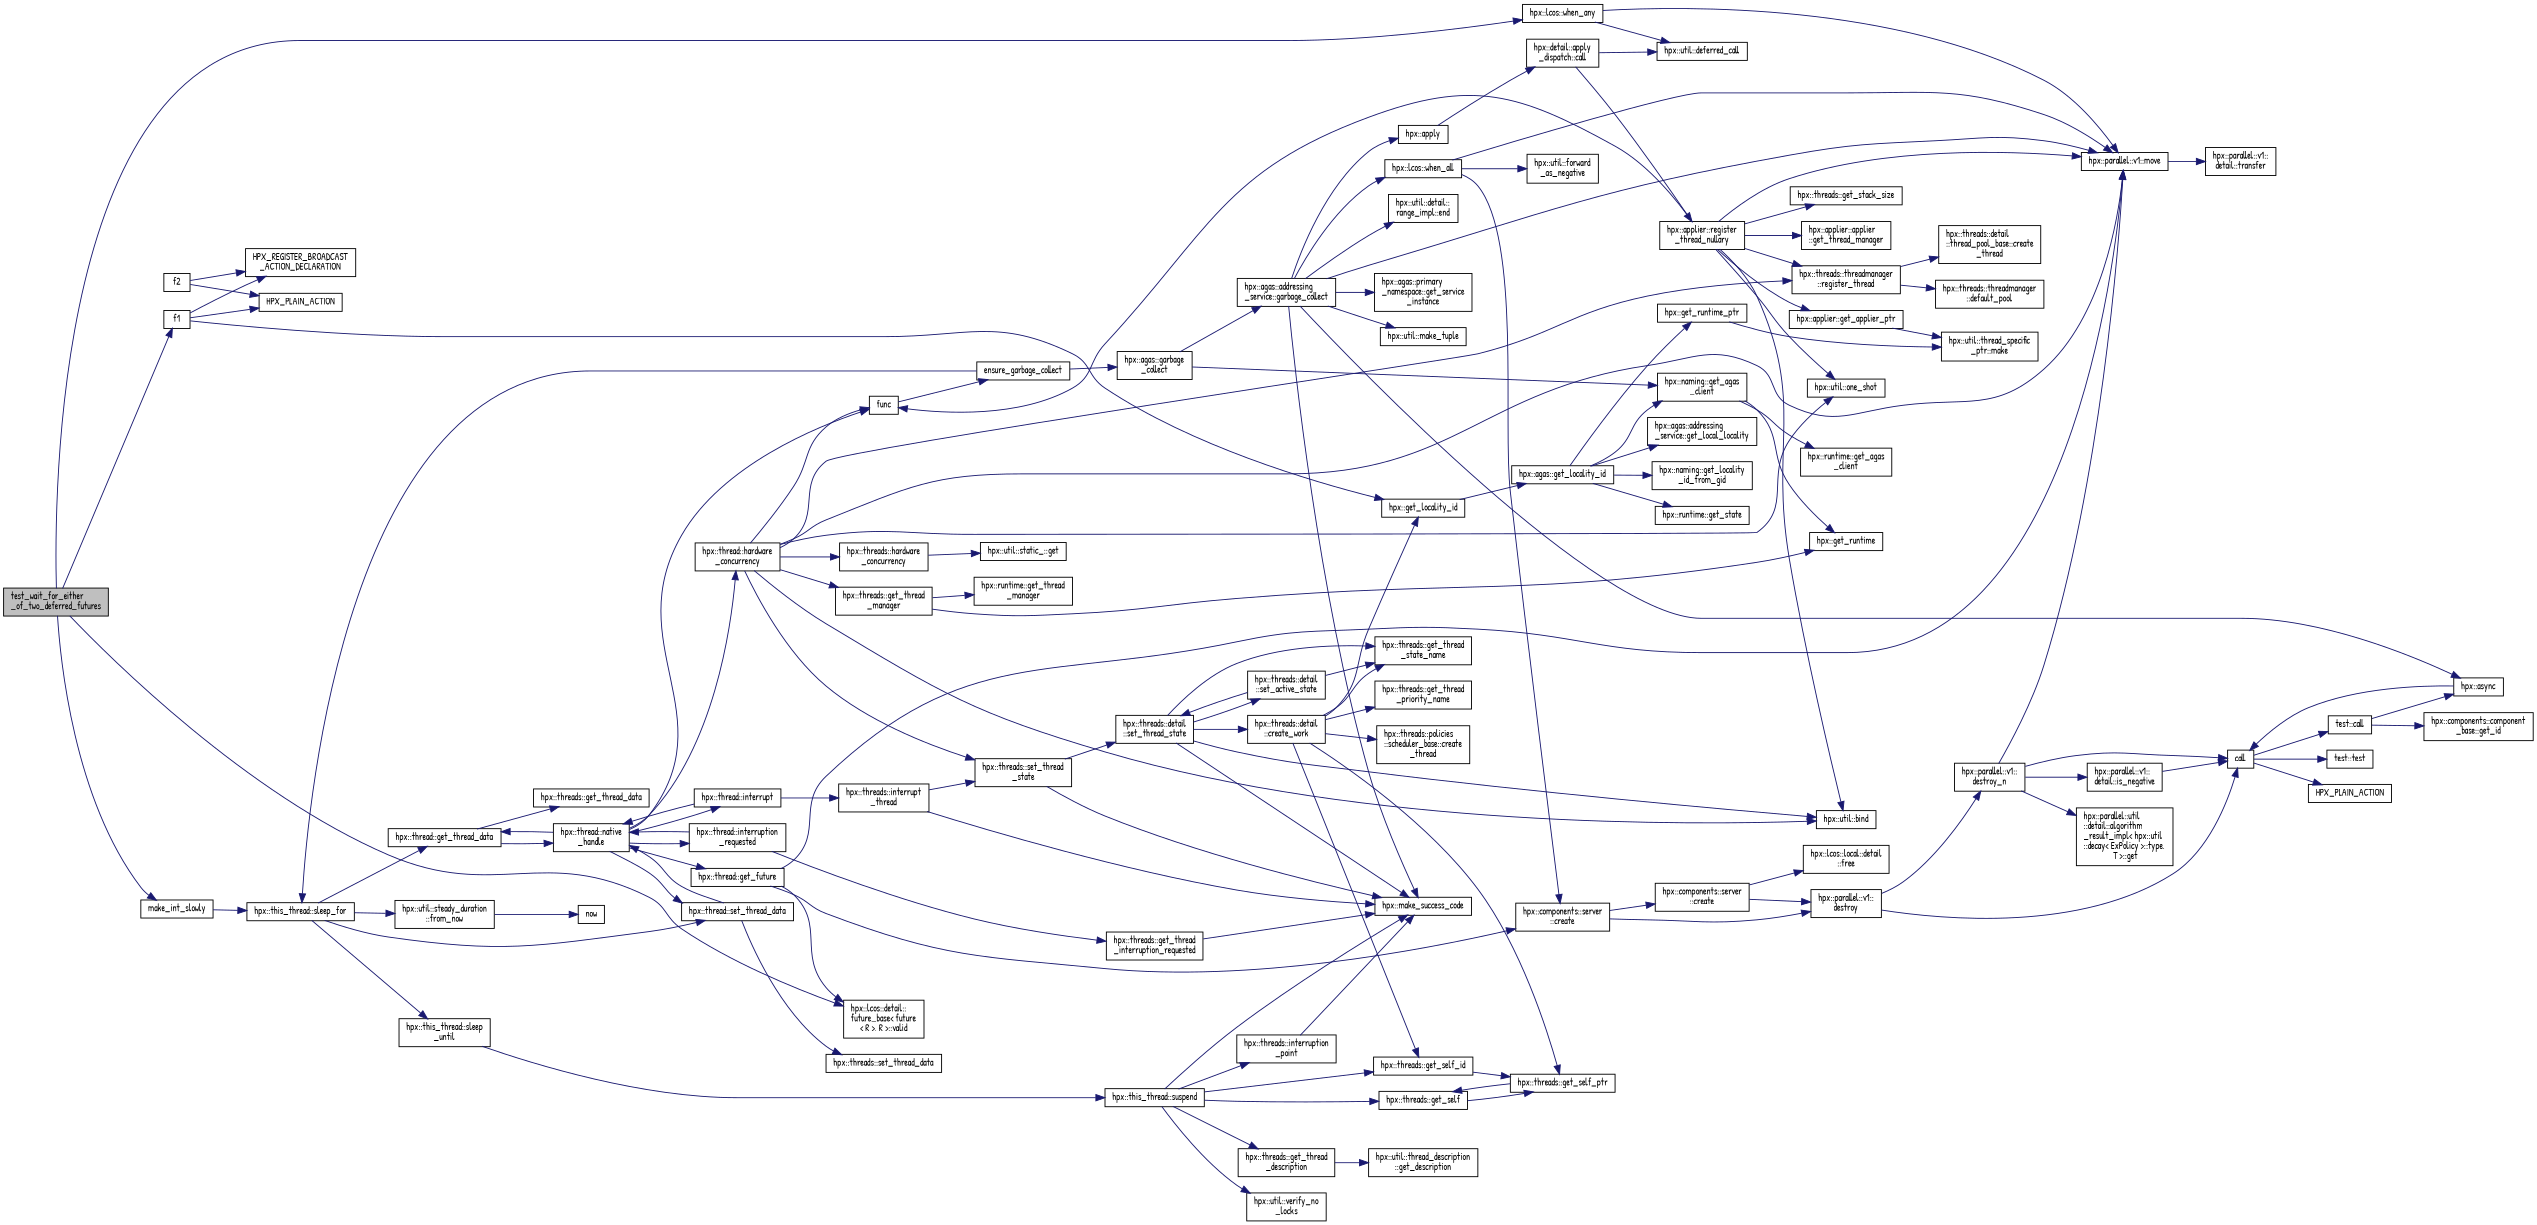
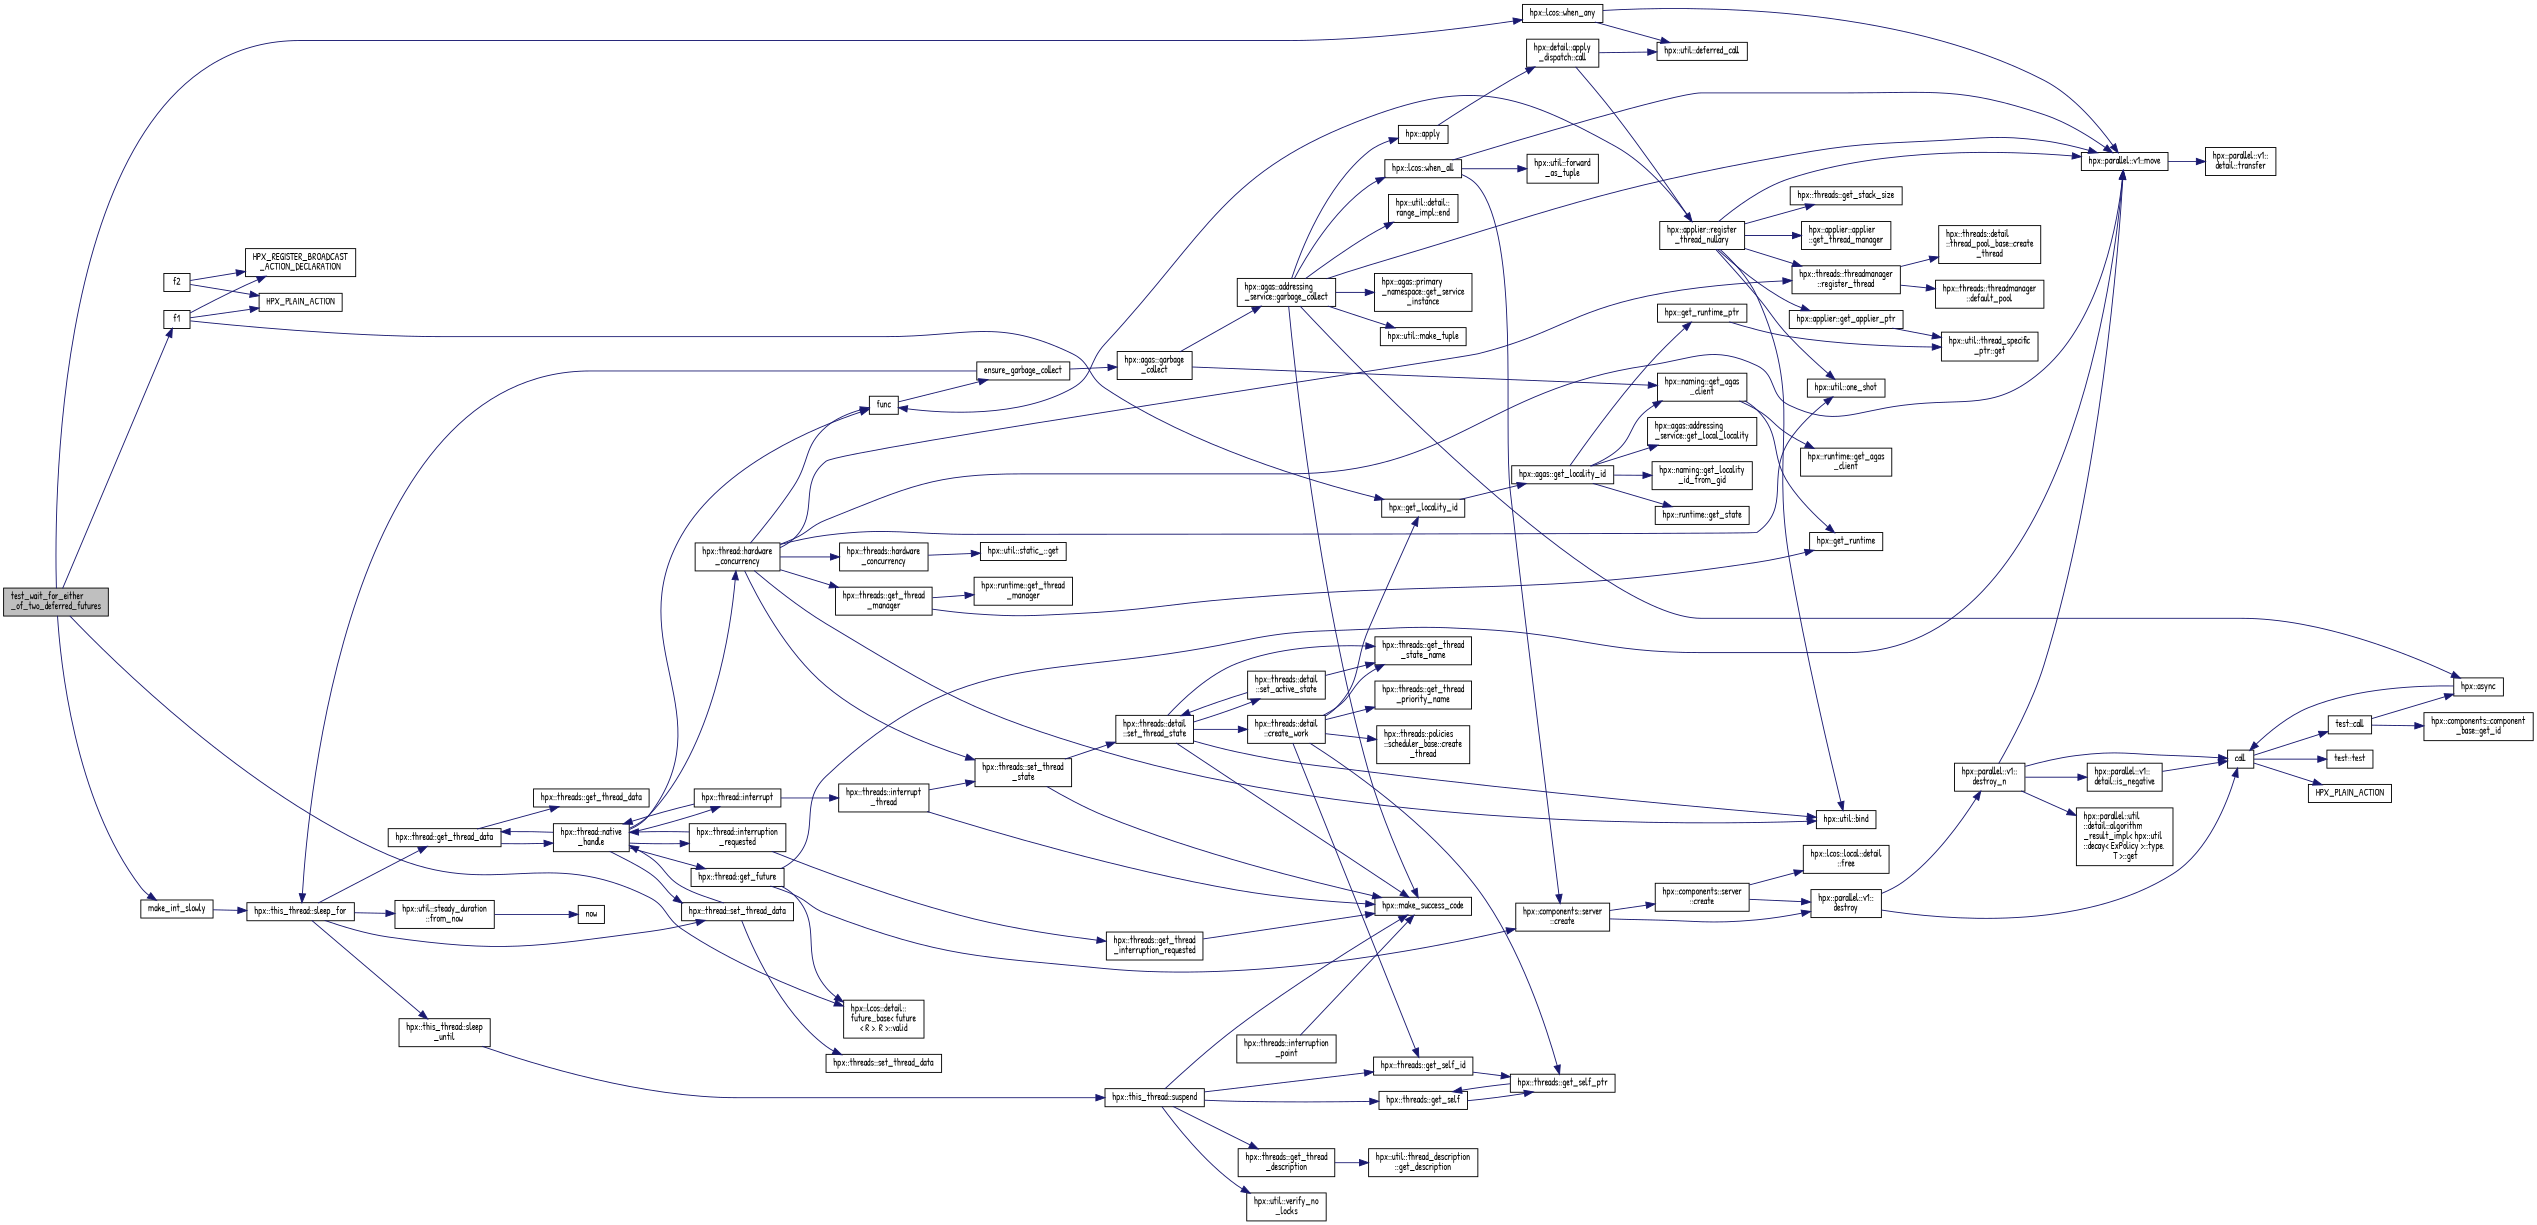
(1563, 169) -> (1563, 169)
(1990, 347) -> (1990, 347)
(1210, 1077) -> none
